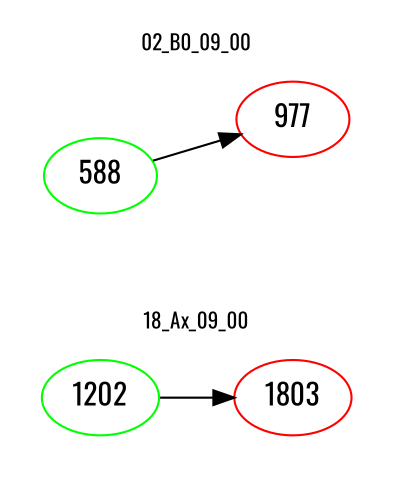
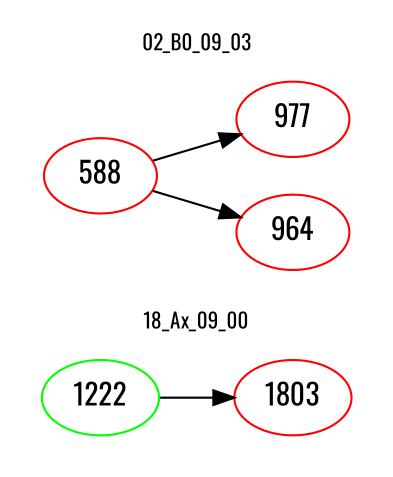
(197, 45) -> (197, 45)
(100, 176) -> (100, 176)
none -> (293, 232)
(100, 398) -> (100, 398)
